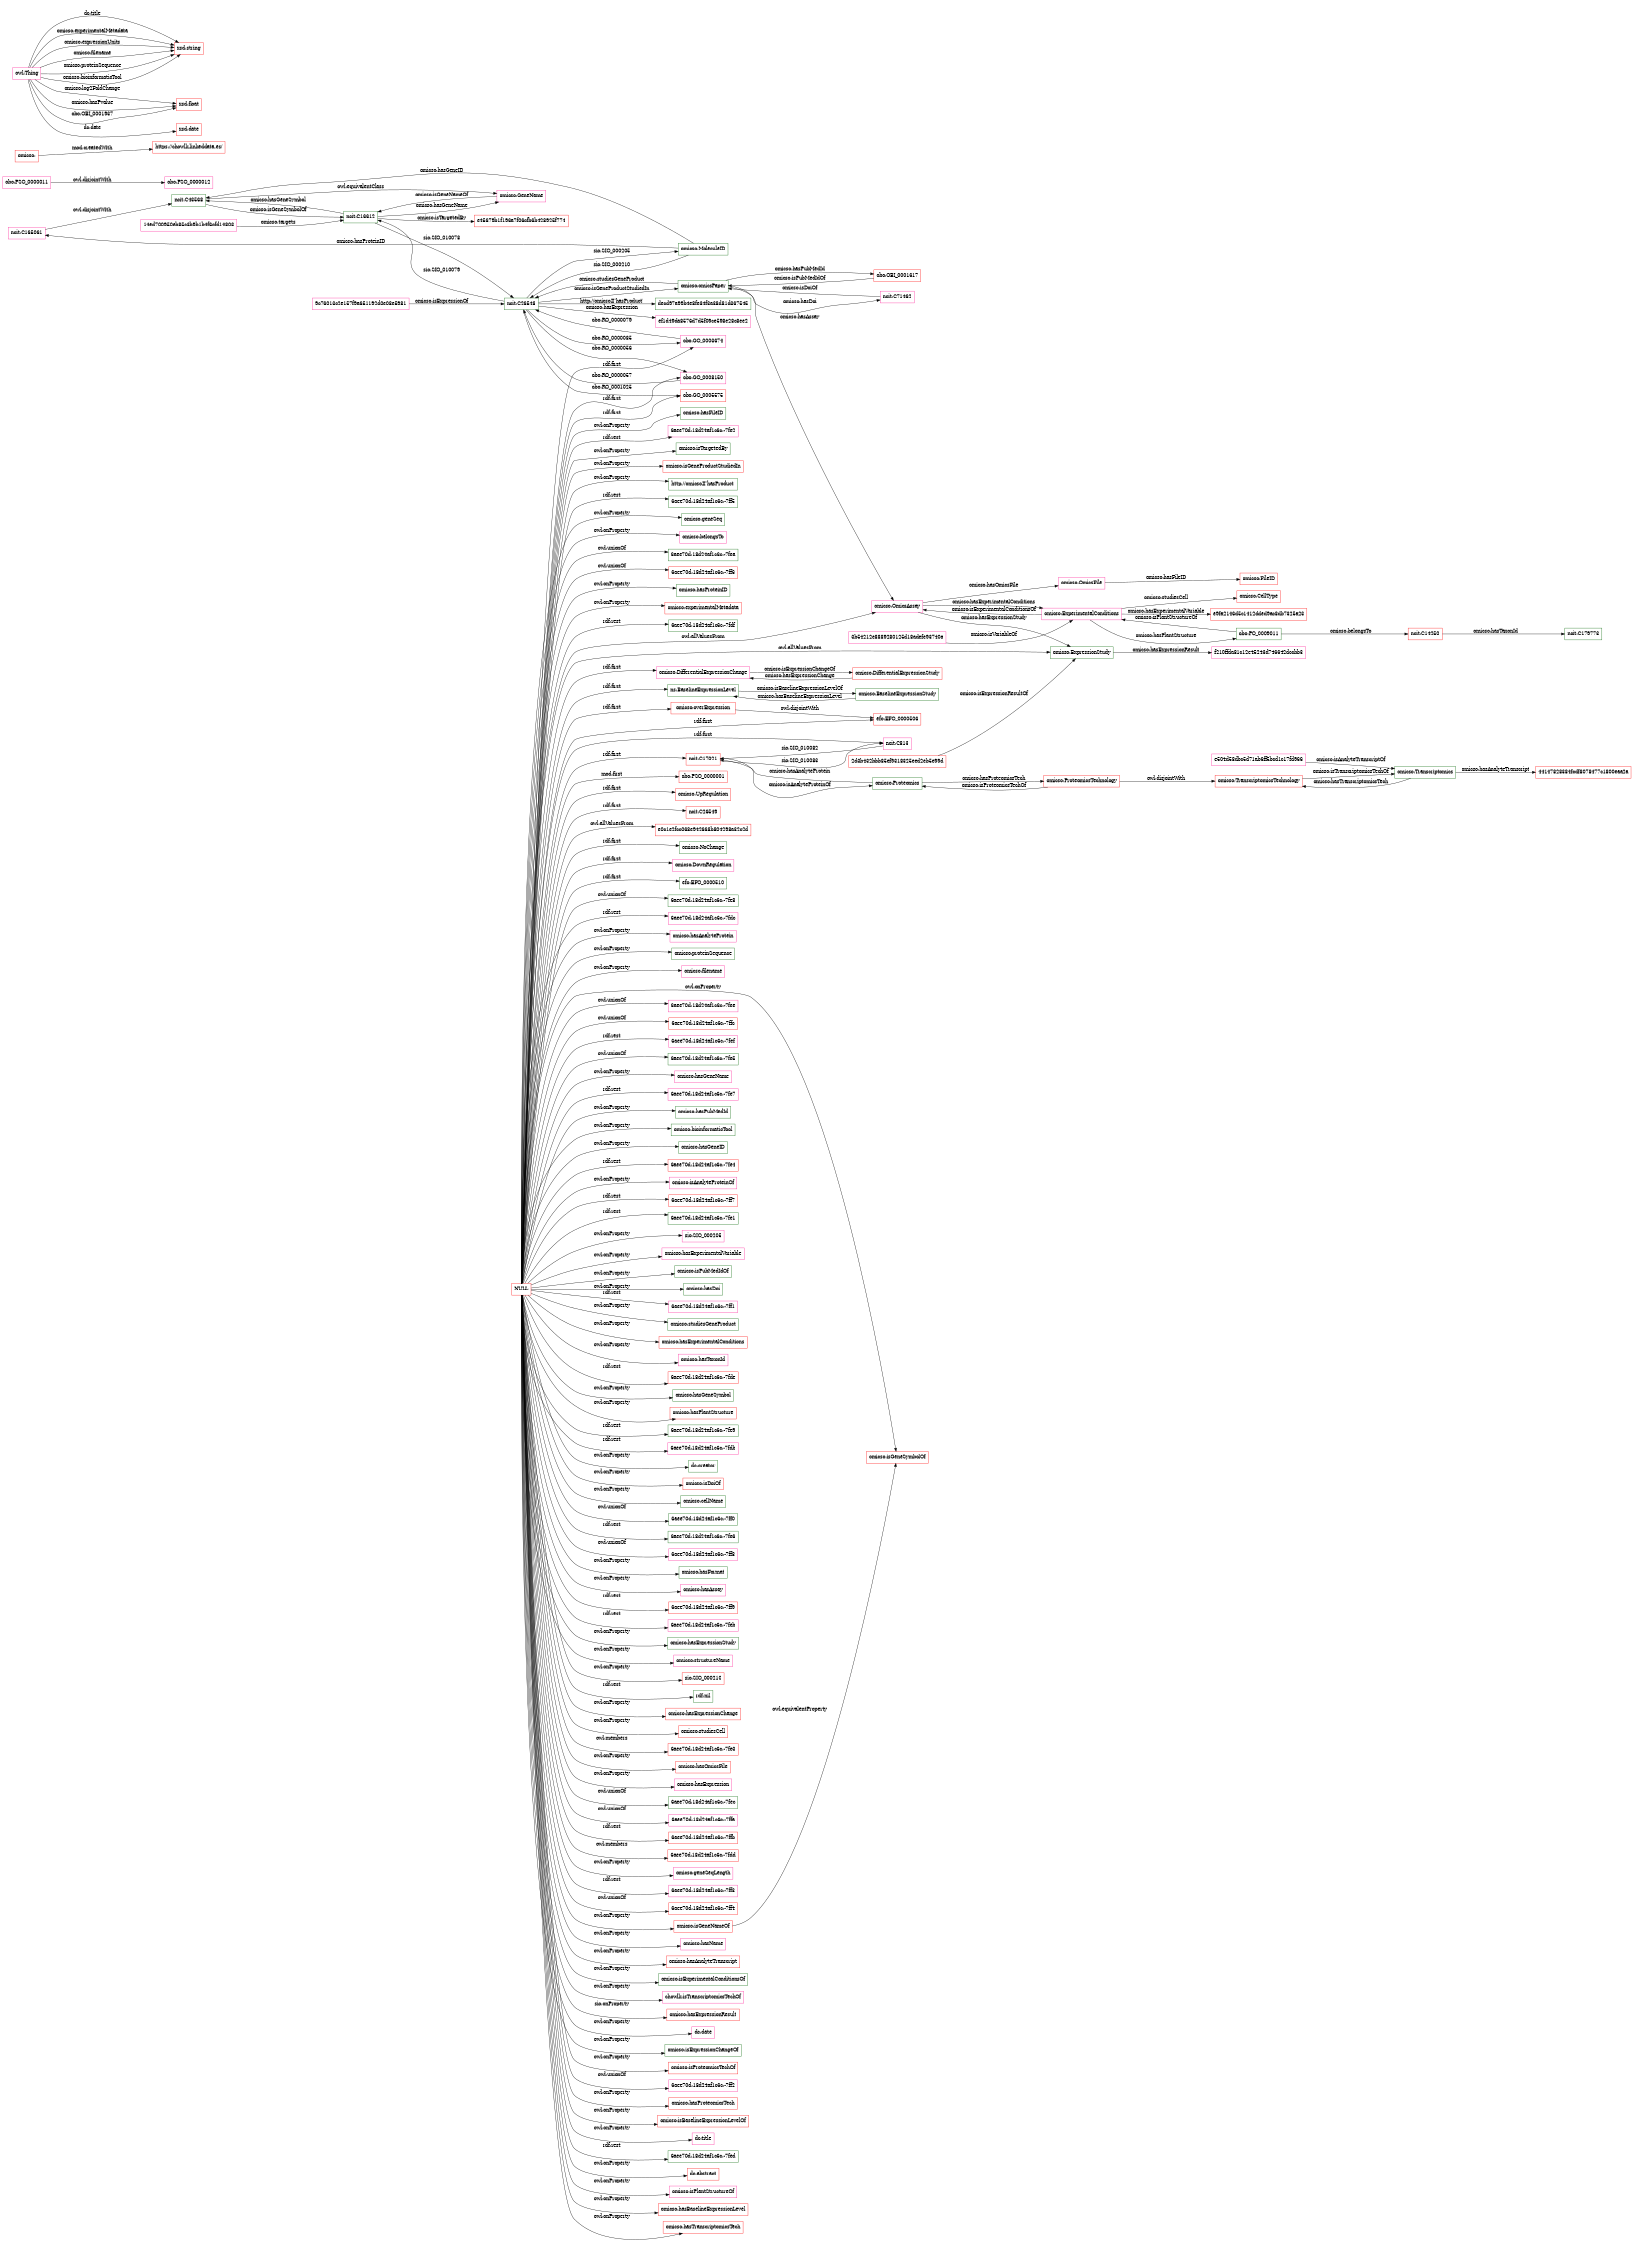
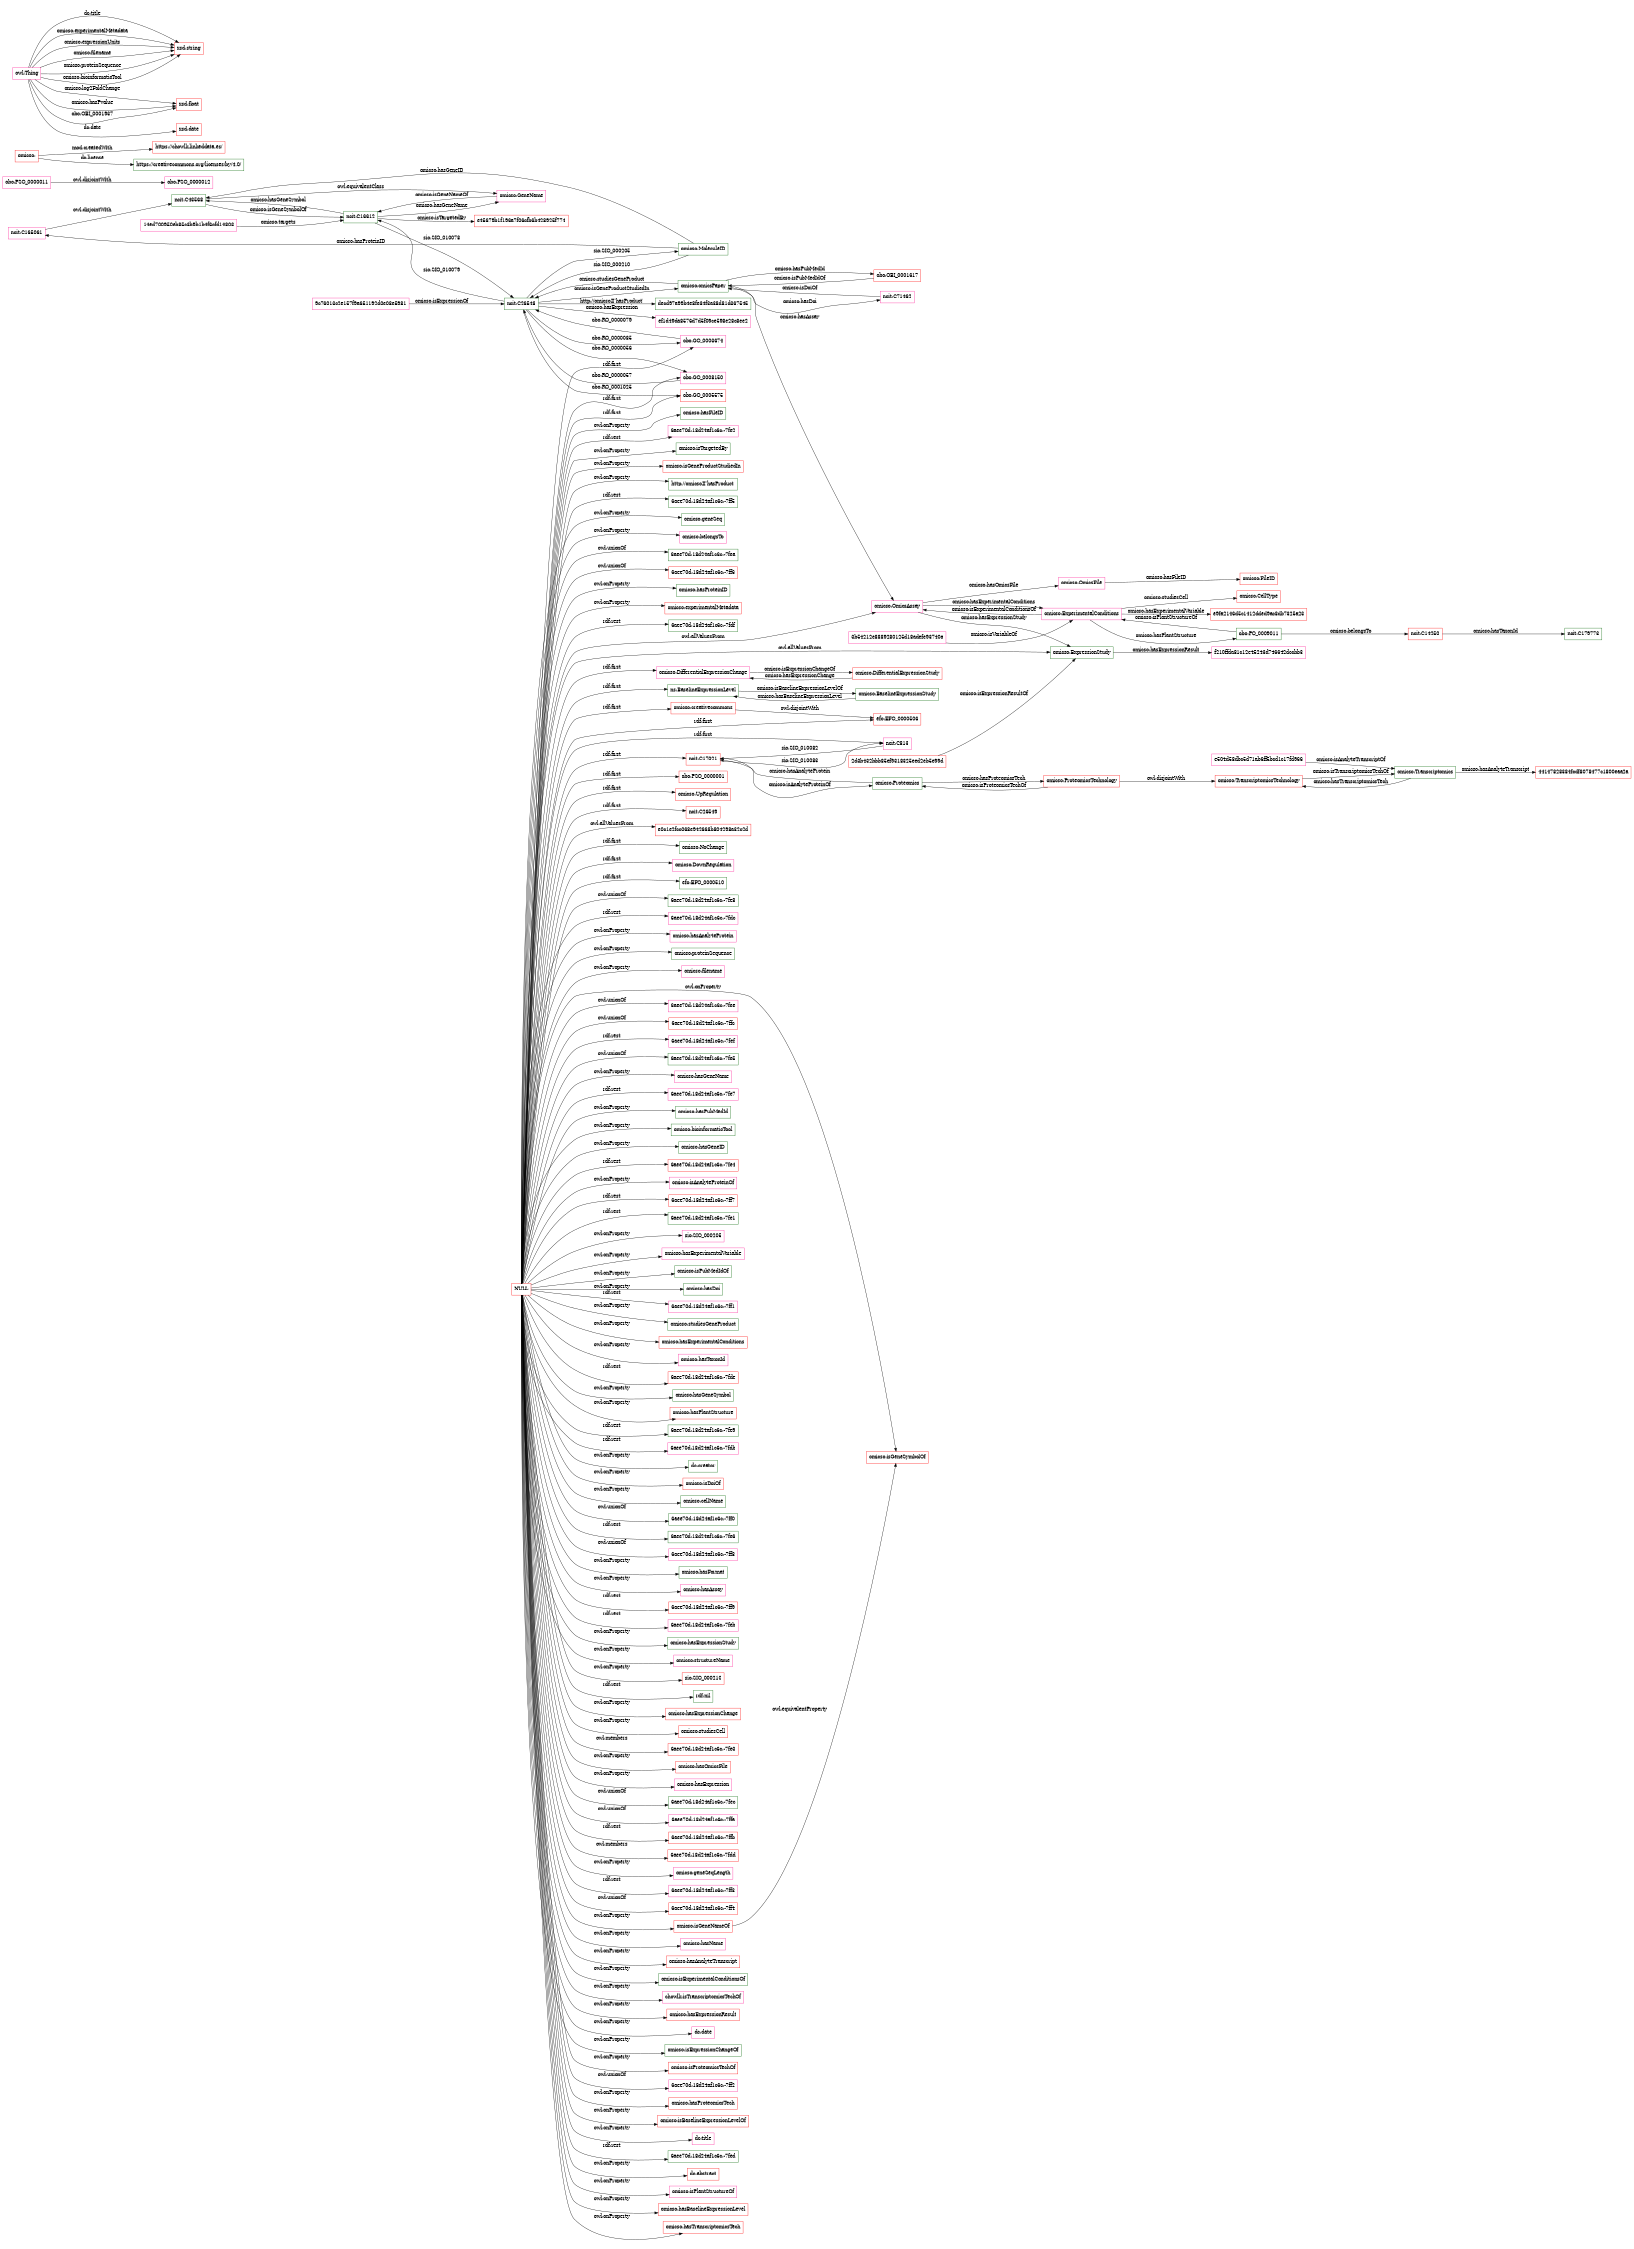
none -> (189, 165)
(703, 708) -> (703, 708)
(612, 774) -> (612, 774)
(612, 2004) -> (612, 2004)
